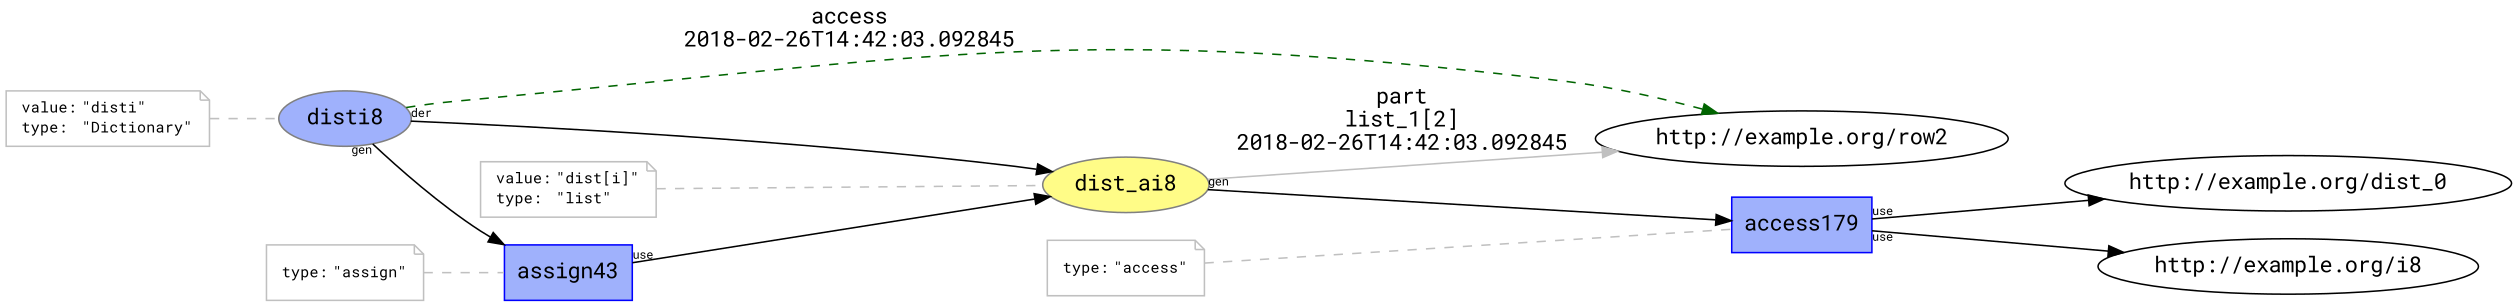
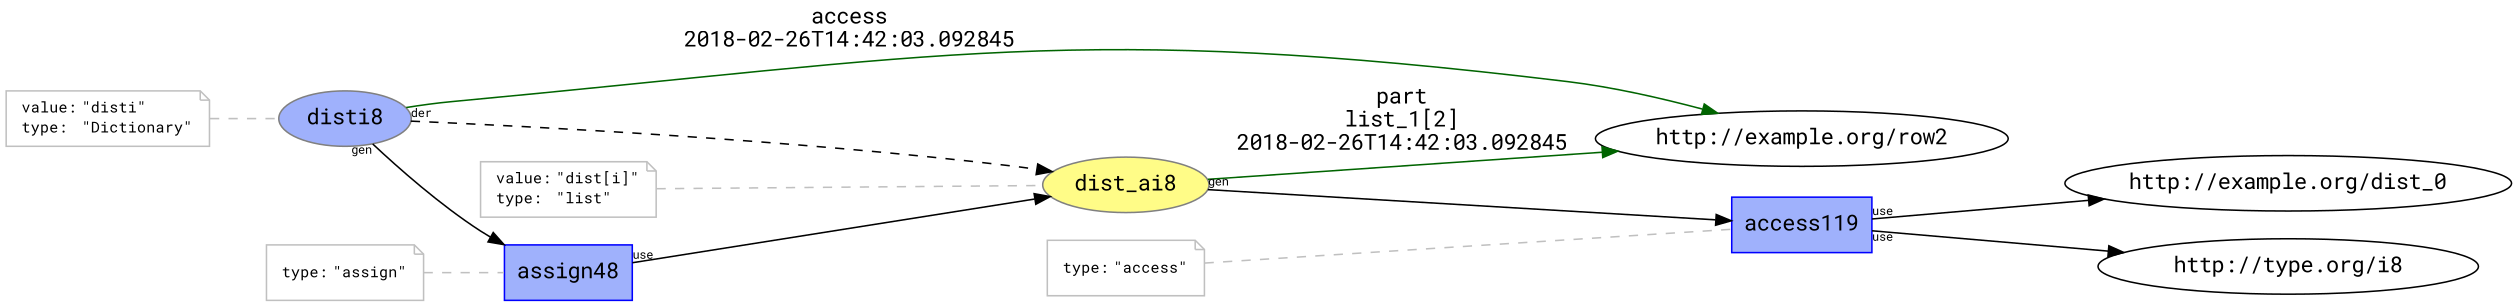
(1055, 51) -> (1055, 51)
(724, 139) -> (724, 139)
(1405, 166) -> (1405, 166)
(1802, 225) -> (1802, 225)
(2288, 266) -> (2288, 266)
(568, 273) -> (568, 273)
